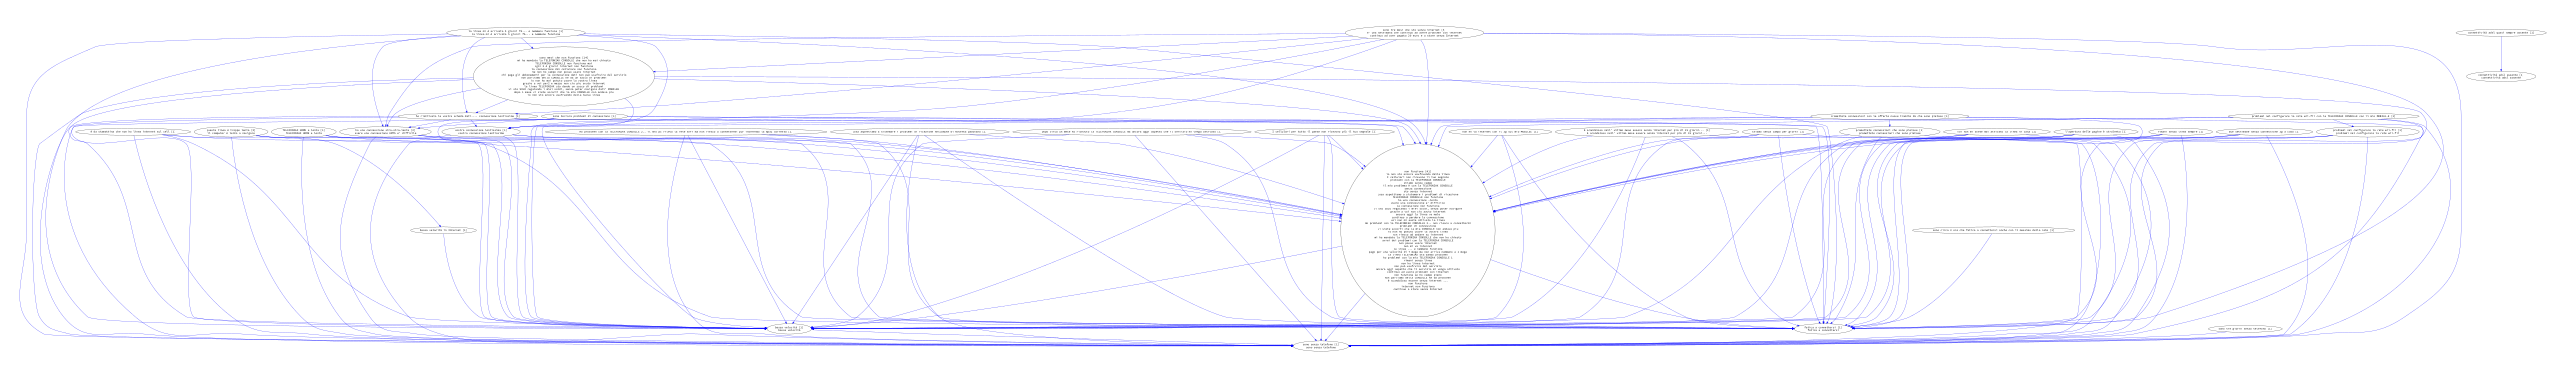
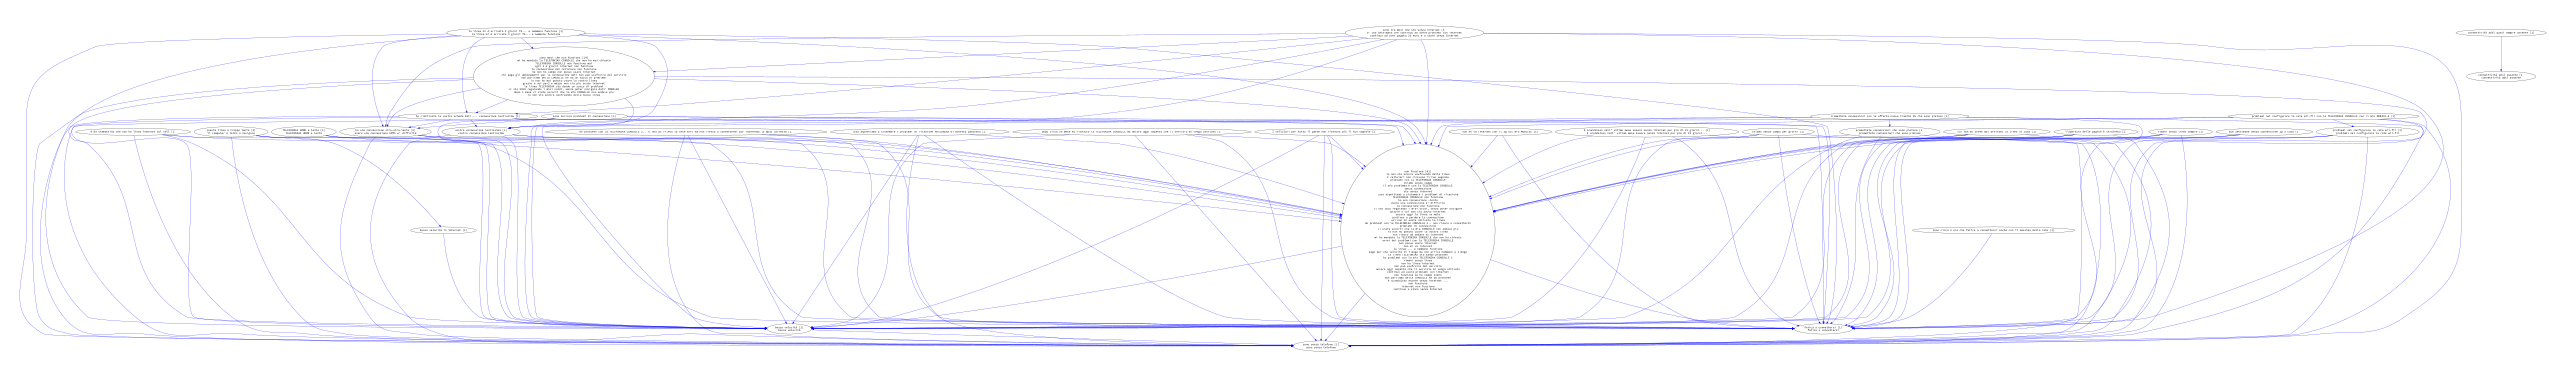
(1251, 327) -> none
(2245, 329) -> none
(1924, 342) -> none
(719, 343) -> none
